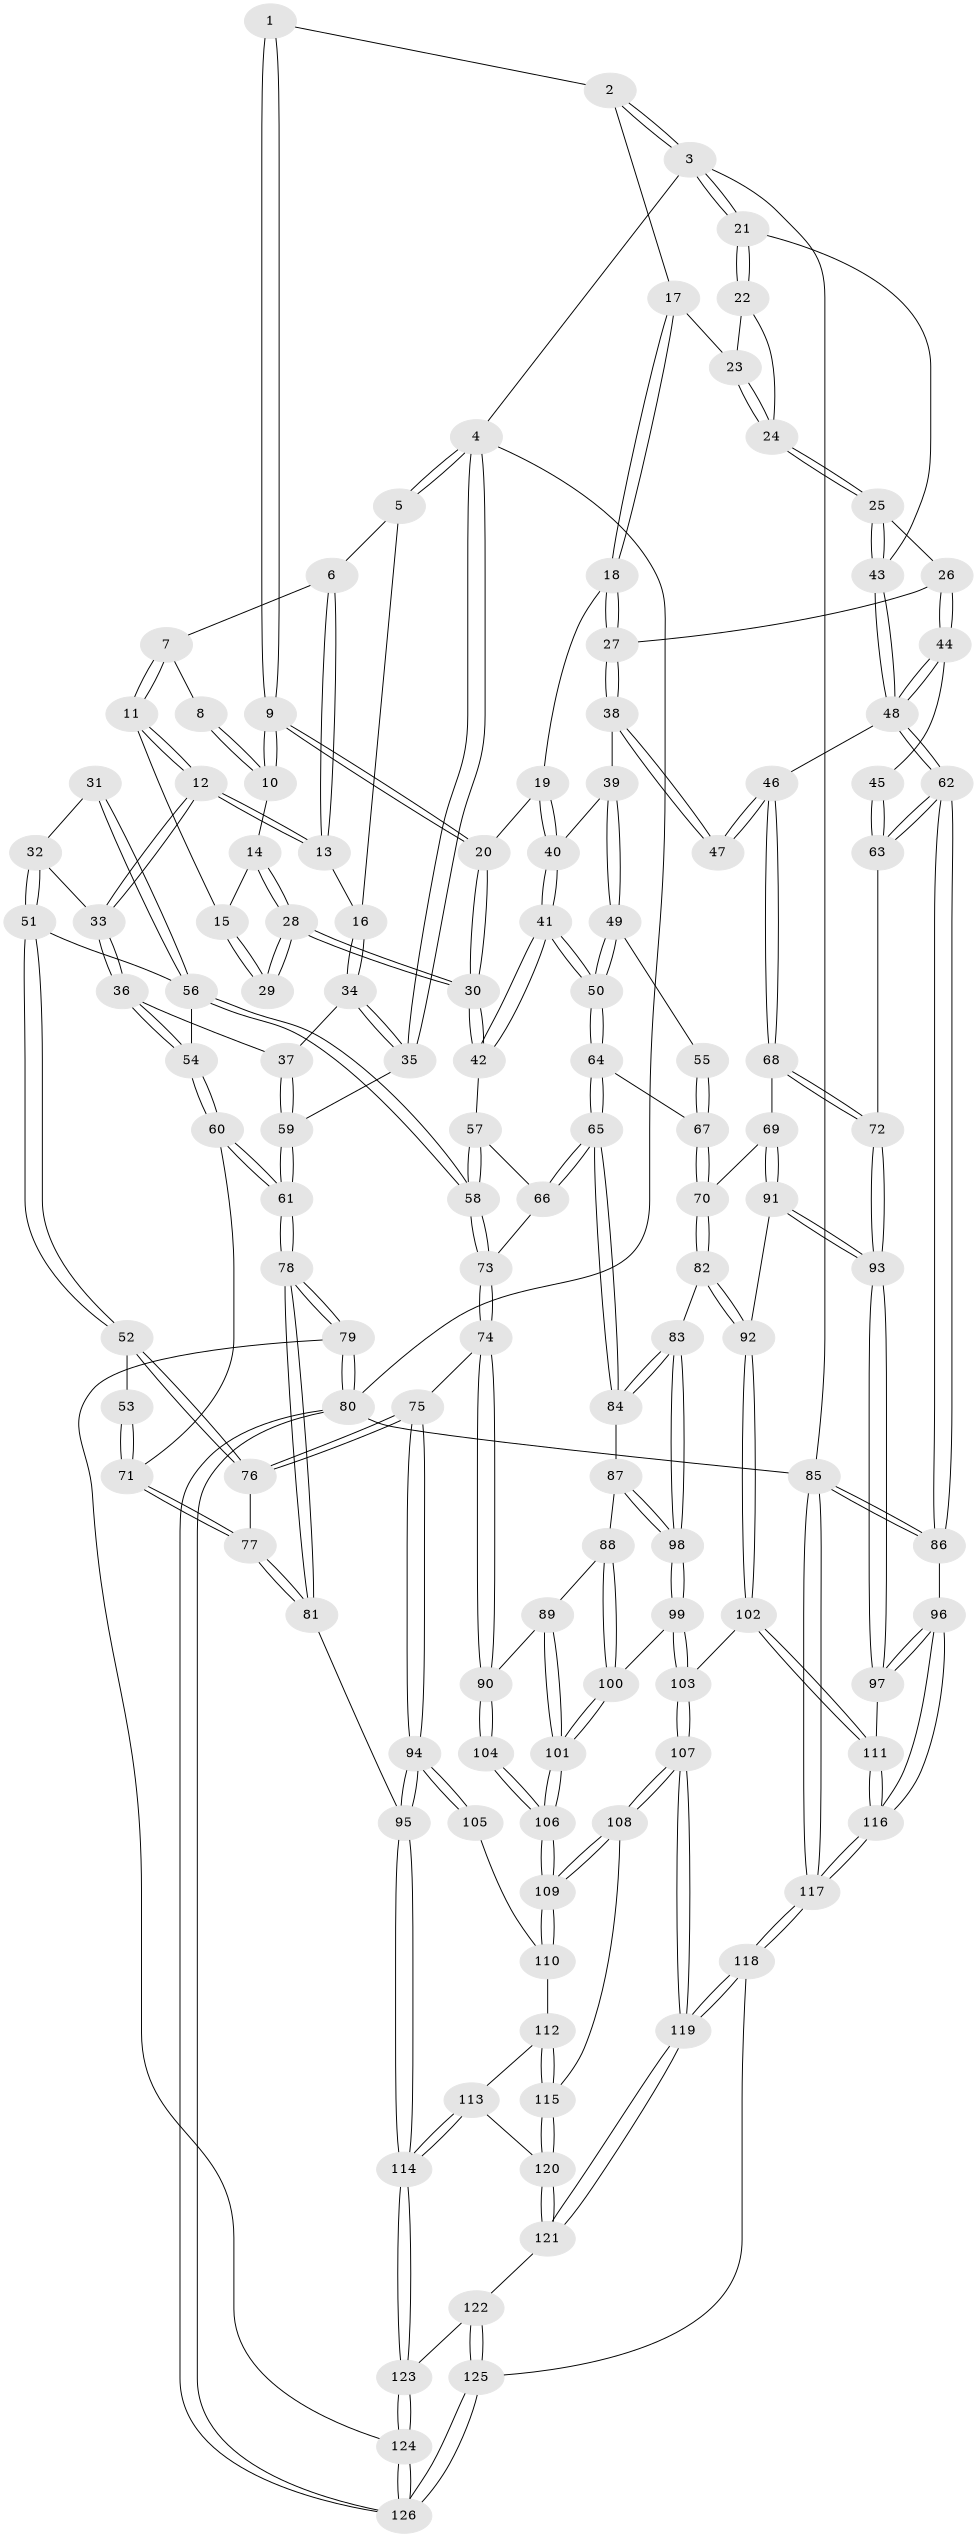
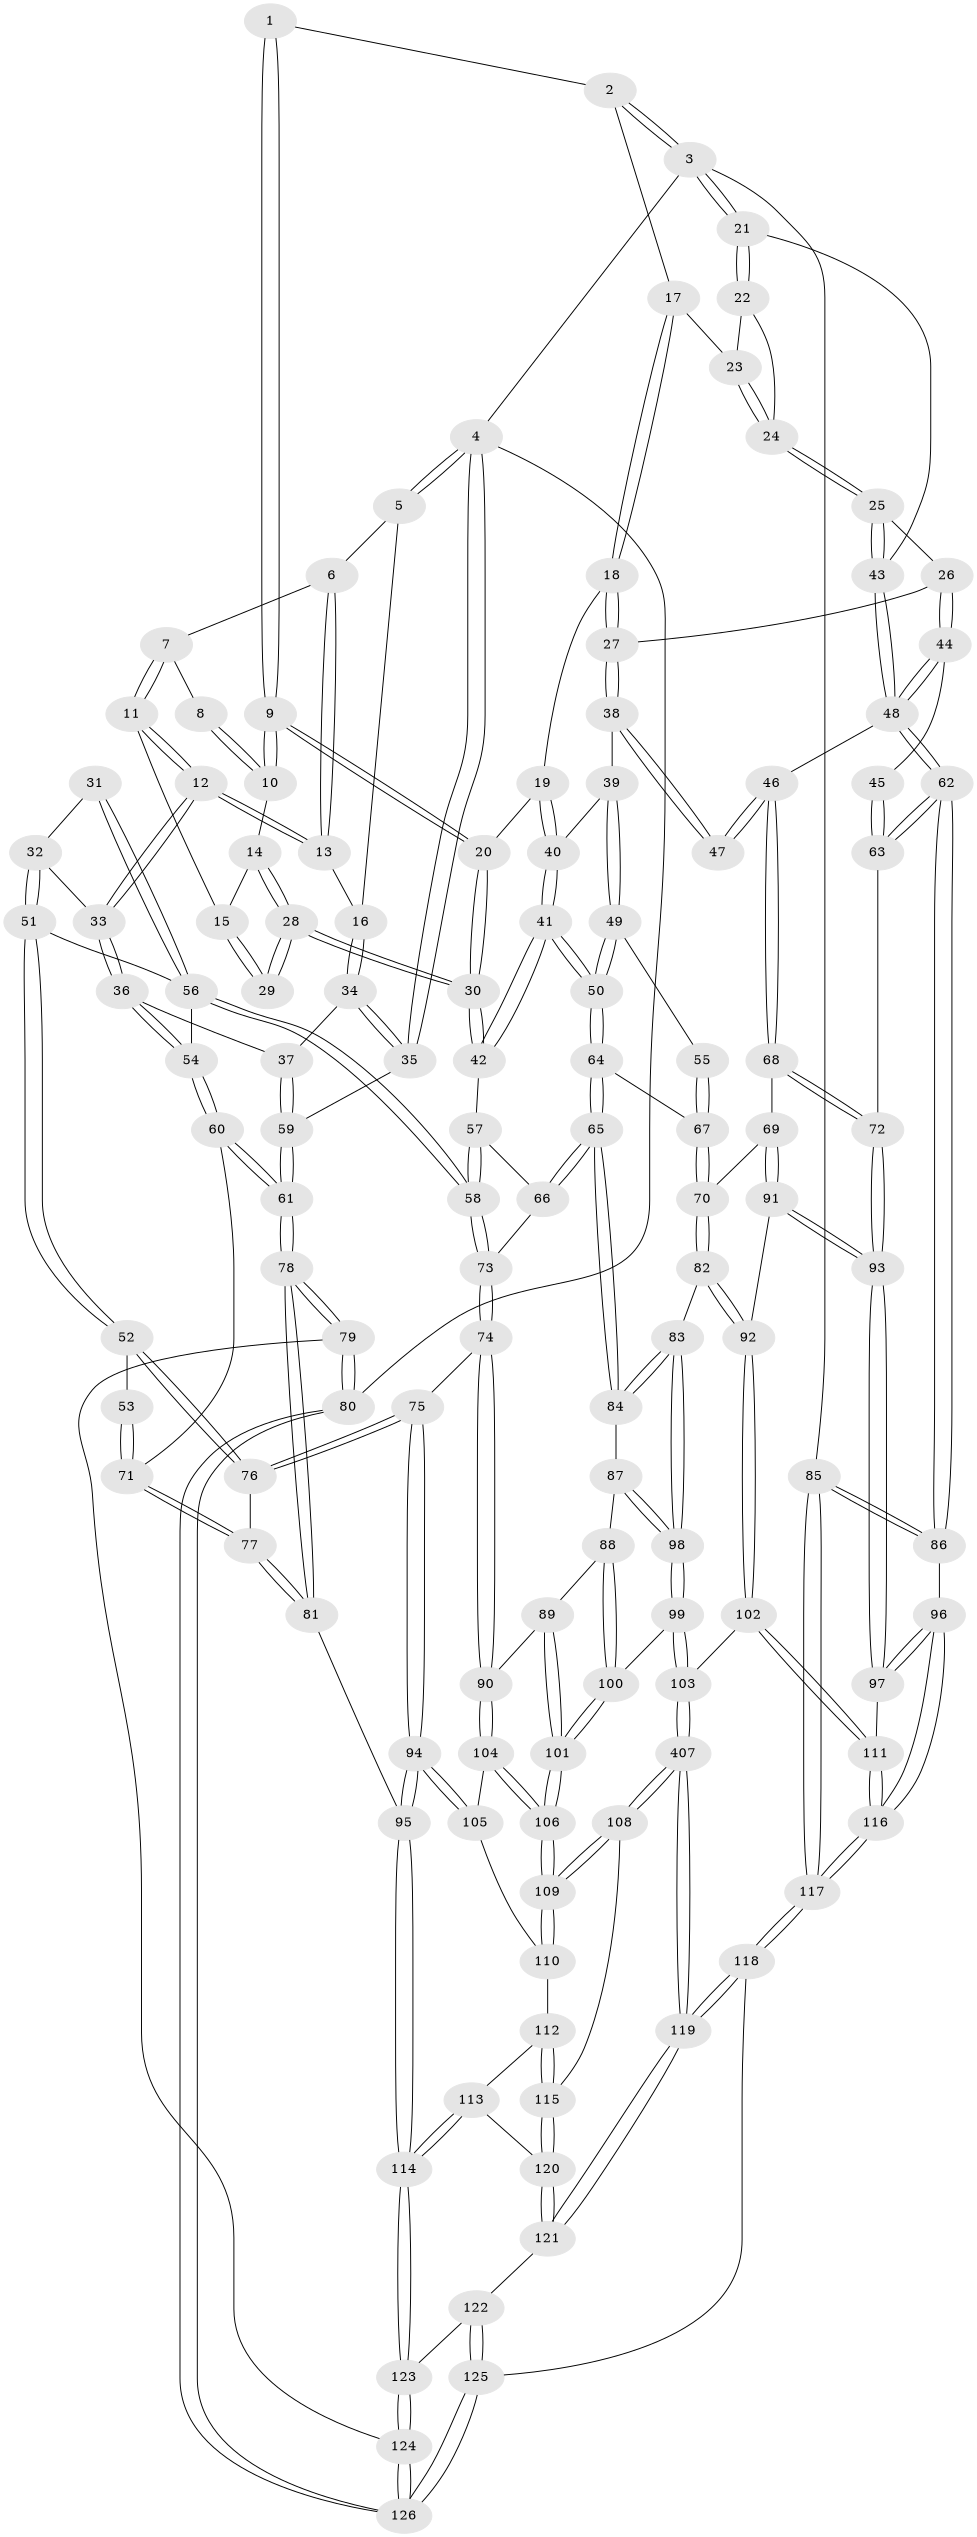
(577, 1451) -> none
(683, 1754) -> (683, 1754)
none -> (481, 1788)
